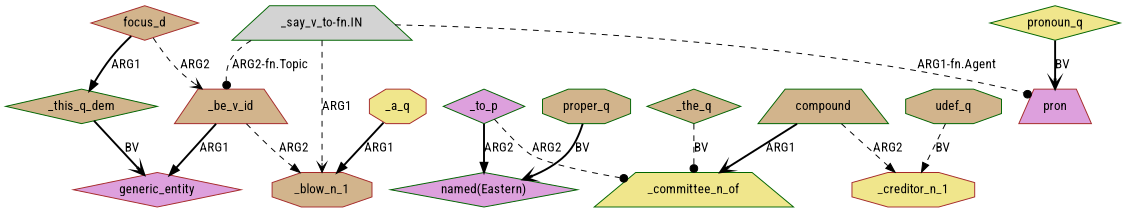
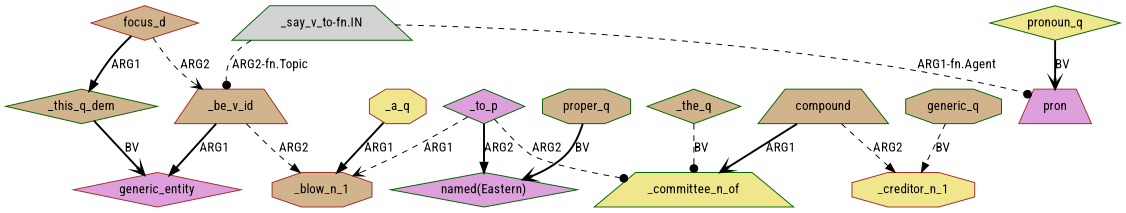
(322, 102) -> (416, 146)
(954, 106) -> (954, 106)
